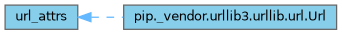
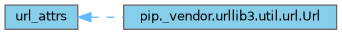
(230, 17) -> (230, 17)
